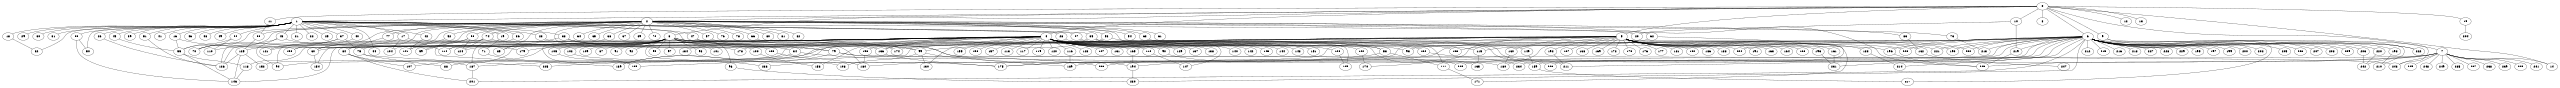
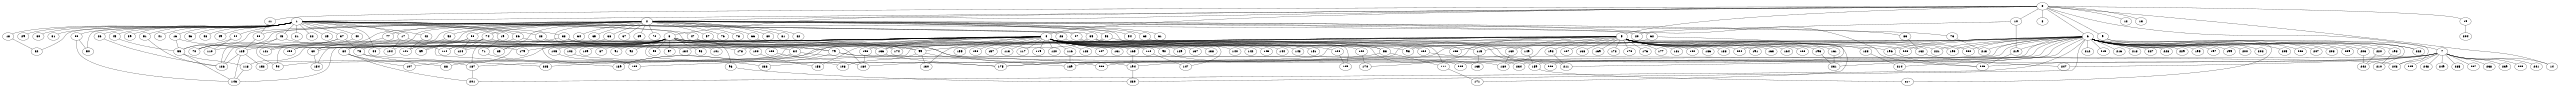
none -> (602, 42)
(721, 44) -> (522, 44)
none -> (2254, 64)
